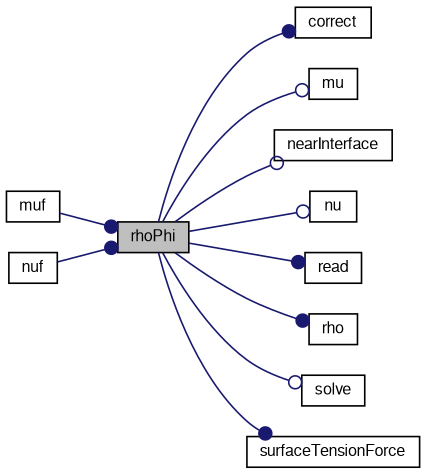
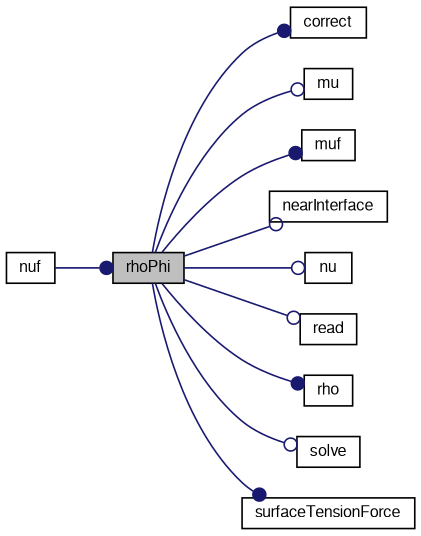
(83, 219) -> (218, 194)
(240, 252) -> (236, 298)
